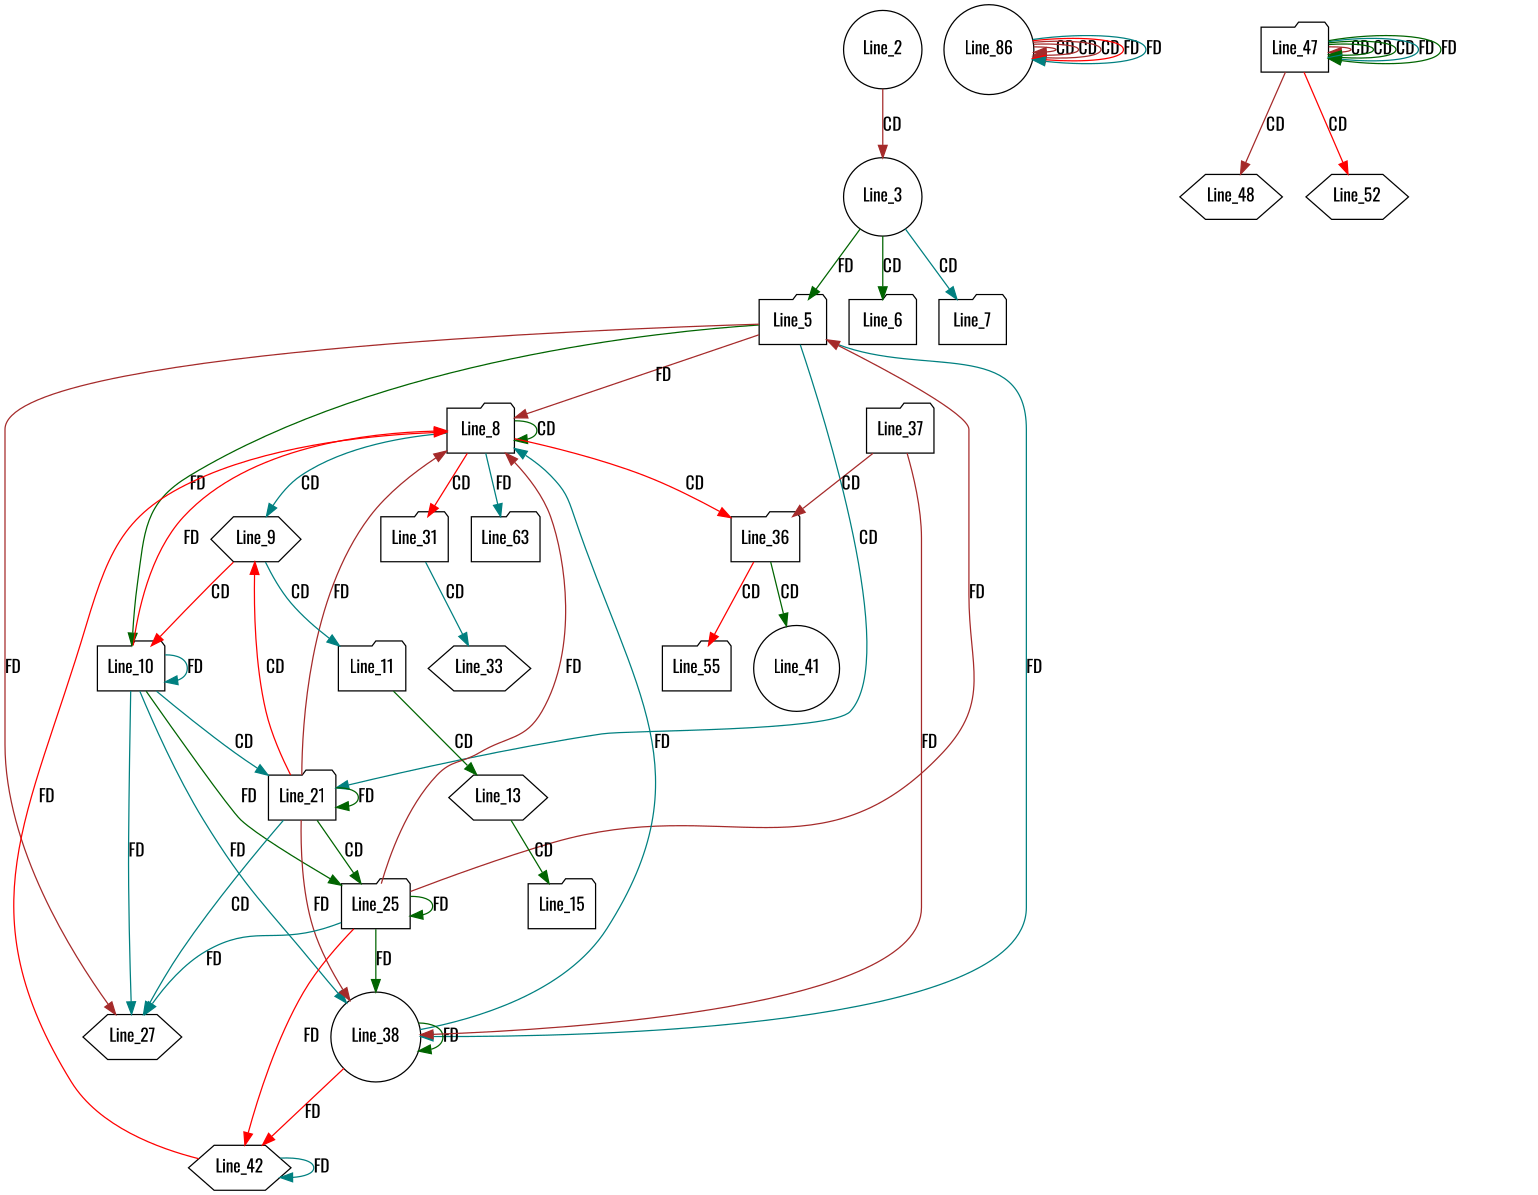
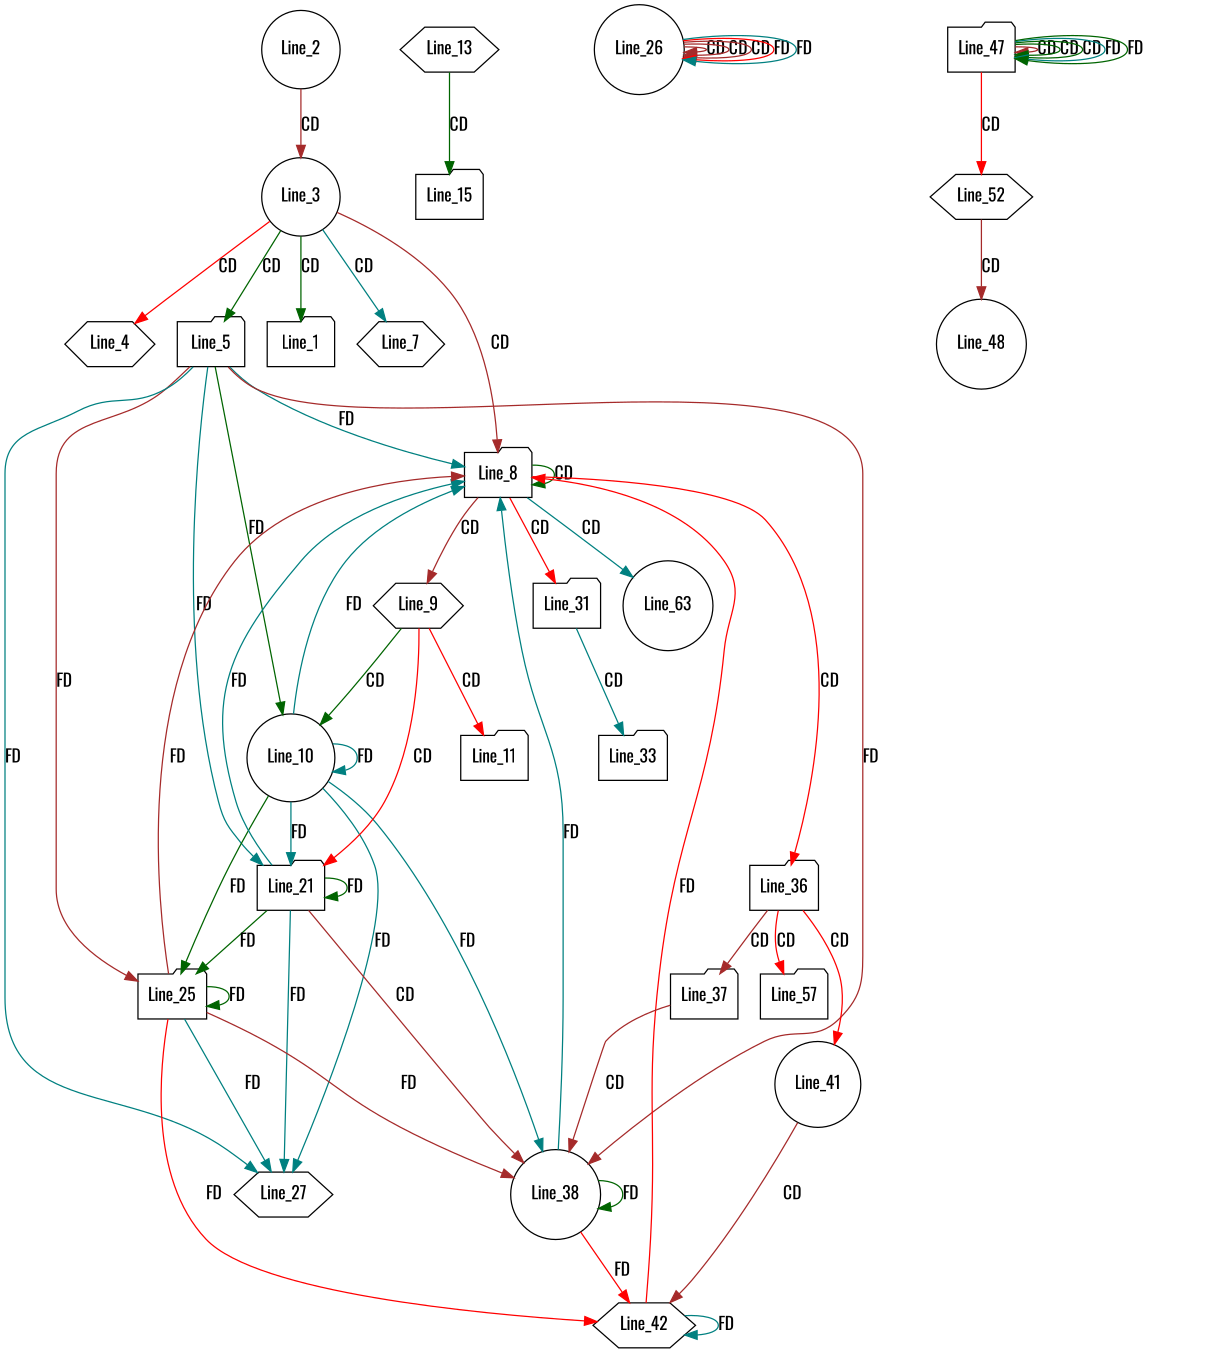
(989, 50) -> (639, 50)
(1266, 117) -> (981, 253)
(1231, 197) -> (981, 344)
(846, 268) -> (272, 268)
none -> (455, 299)
(883, 322) -> (301, 344)
(973, 322) -> (401, 344)
none -> (110, 344)
(643, 374) -> (335, 427)
(78, 388) -> (5, 778)
(351, 452) -> (453, 533)
(236, 477) -> (336, 575)
(504, 485) -> (592, 529)
(833, 485) -> (747, 937)
(506, 539) -> (668, 606)
(869, 539) -> (204, 606)
(777, 588) -> (837, 967)
(329, 598) -> (251, 628)
(196, 599) -> (366, 672)
(292, 604) -> (454, 676)
(131, 668) -> (291, 758)
(479, 668) -> (633, 758)
(697, 668) -> (794, 997)
(260, 677) -> (404, 754)
(430, 728) -> none
(245, 743) -> (299, 834)
(930, 743) -> (616, 1084)
(894, 794) -> (56, 649)
(355, 852) -> (248, 942)
(1026, 865) -> (863, 554)
(241, 906) -> (298, 997)
(322, 906) -> (406, 997)
(376, 954) -> (352, 1098)
none -> (743, 1212)
